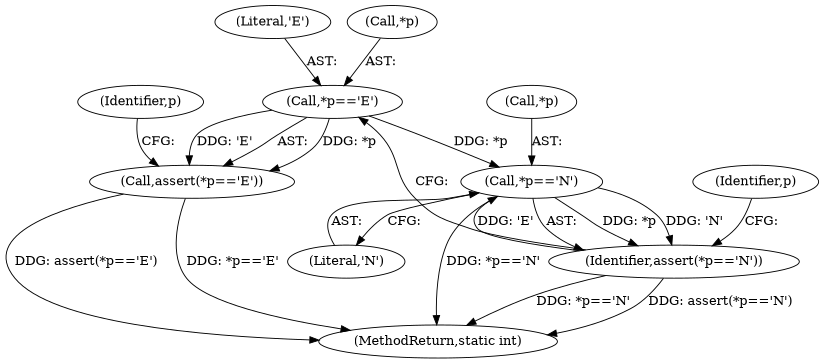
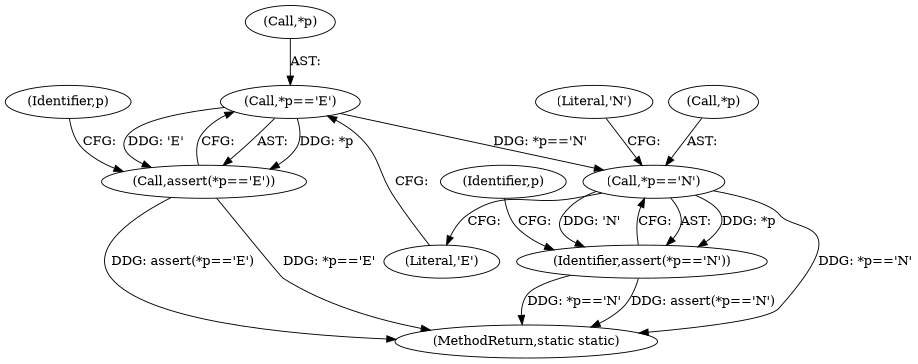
(324, 62) -> (414, 182)
(481, 142) -> (540, 142)
(413, 207) -> (519, 199)
(349, 222) -> (646, 142)
(506, 222) -> (657, 222)
(452, 223) -> (201, 135)
(438, 342) -> (526, 342)
